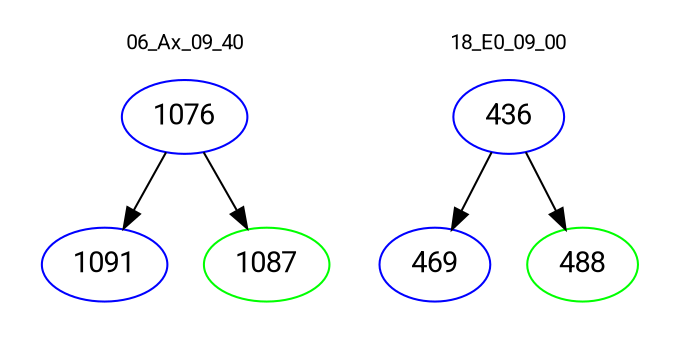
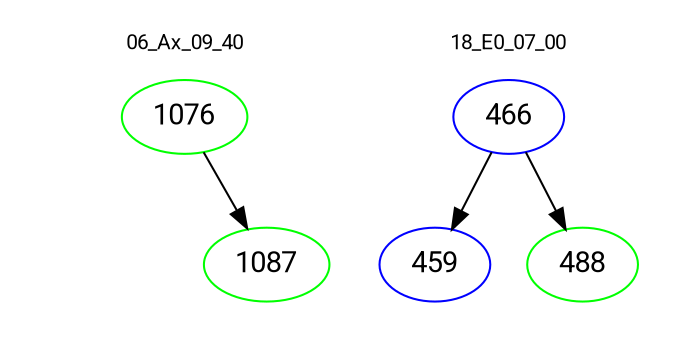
(509, 44) -> (509, 44)
(185, 117) -> (185, 117)
(509, 117) -> (509, 117)
(105, 265) -> none
(435, 265) -> (435, 265)
